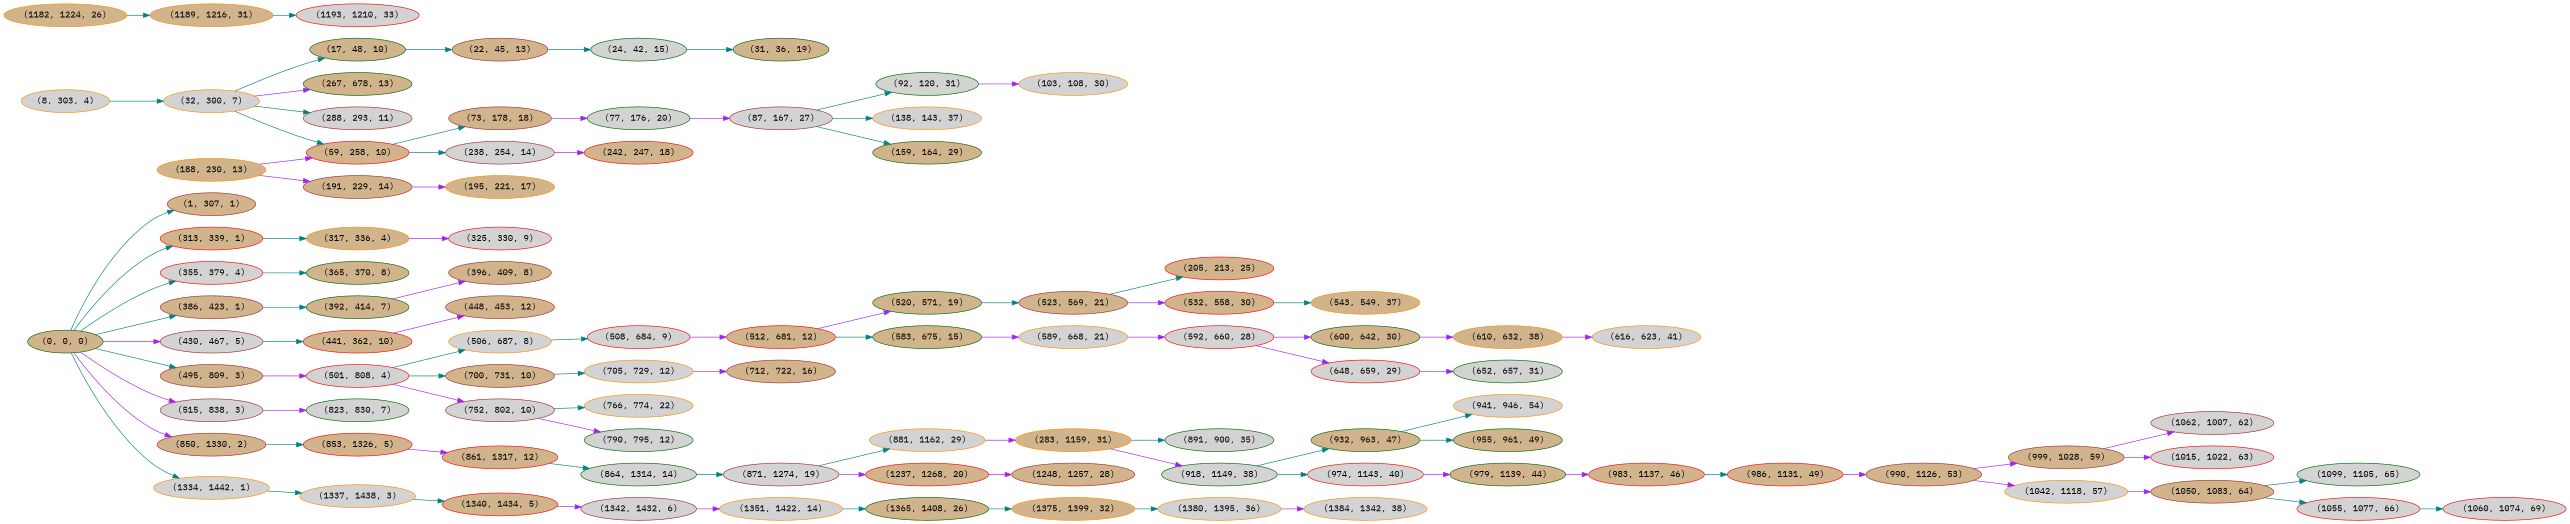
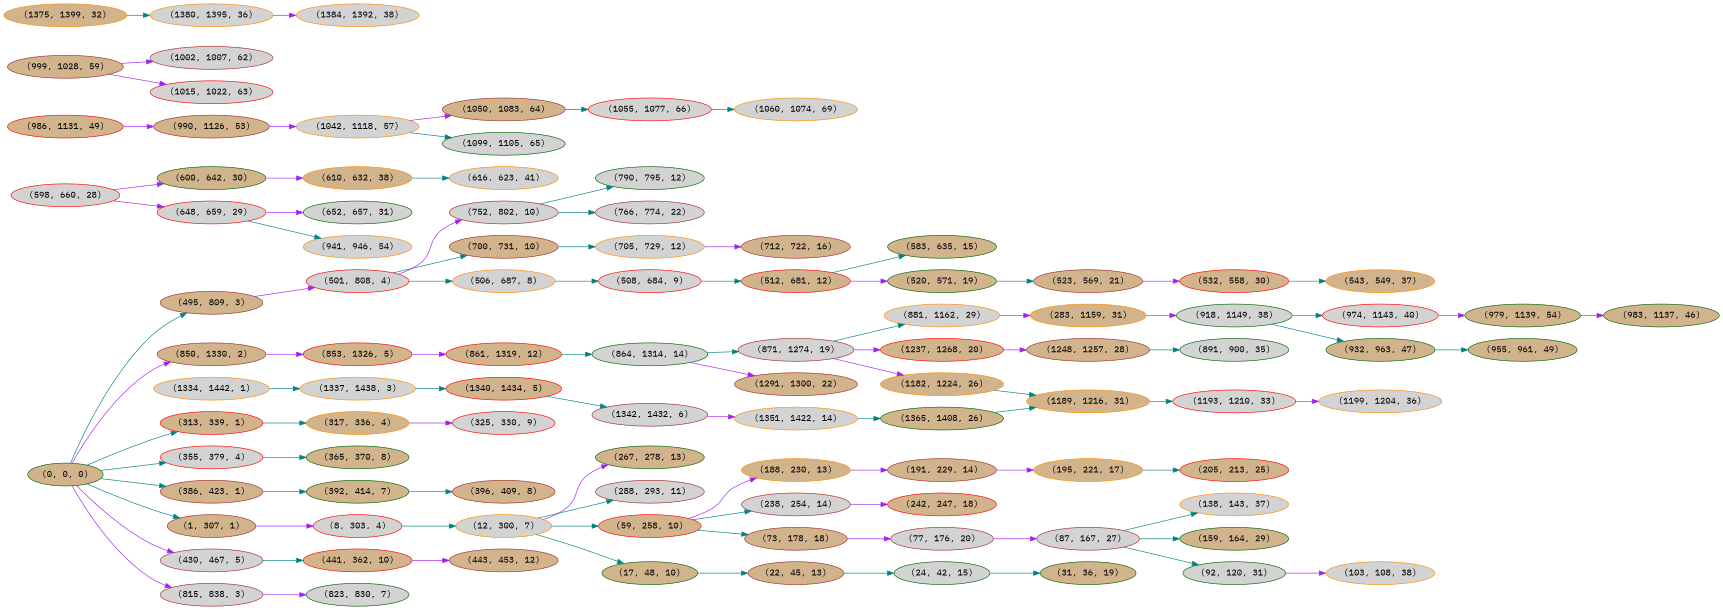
(358, 84) -> (650, 457)
(1073, 84) -> (1380, 573)
(65, 101) -> (358, 526)
(212, 101) -> (504, 526)
(639, 118) -> (942, 539)
(283, 161) -> (721, 501)
(1143, 286) -> (1158, 470)
(426, 291) -> (427, 492)
(500, 307) -> (504, 560)
(705, 337) -> (718, 281)
(927, 337) -> (942, 247)
(1073, 337) -> none
(1219, 337) -> (65, 195)
(1574, 337) -> (427, 178)
none -> (865, 366)
none -> (796, 384)
none -> (1380, 401)
(639, 406) -> (650, 212)
(212, 410) -> (212, 595)
(113, 422) -> none
(2212, 423) -> (212, 58)
(1434, 424) -> (281, 229)
(566, 425) -> (574, 196)
(1145, 440) -> (1161, 350)
(281, 445) -> (281, 354)
(500, 457) -> (504, 354)
(1992, 466) -> none
(1508, 475) -> (1523, 316)
(1647, 475) -> (1661, 316)
(1713, 475) -> none
(2282, 484) -> (427, 135)
(566, 507) -> (574, 401)
(997, 509) -> (1012, 410)
(1365, 509) -> (358, 15)
(2505, 509) -> (796, 109)
none -> (281, 526)
